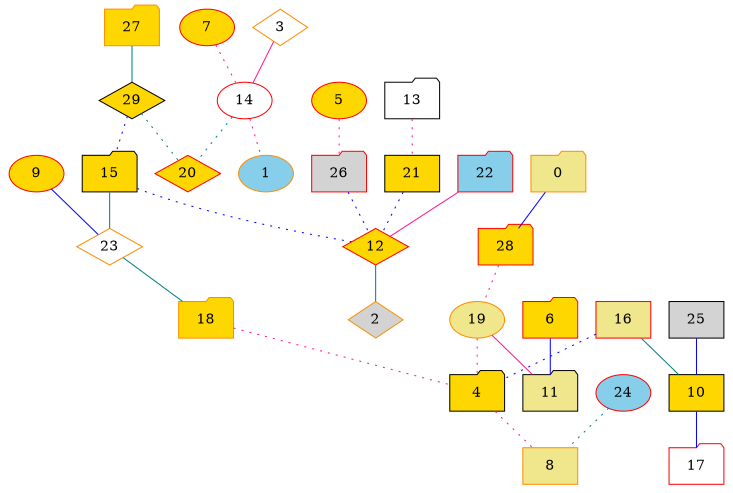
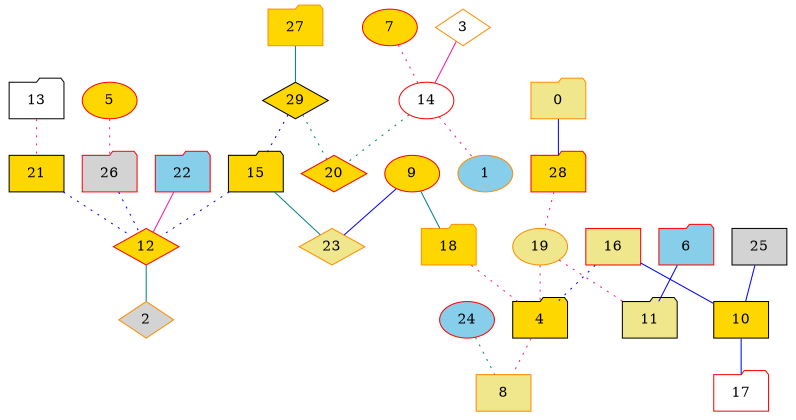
(110, 247) -> (332, 247)
(153, 279) -> (430, 210)
(550, 320) -> (686, 247)
(512, 355) -> (591, 281)
(660, 356) -> (677, 283)
